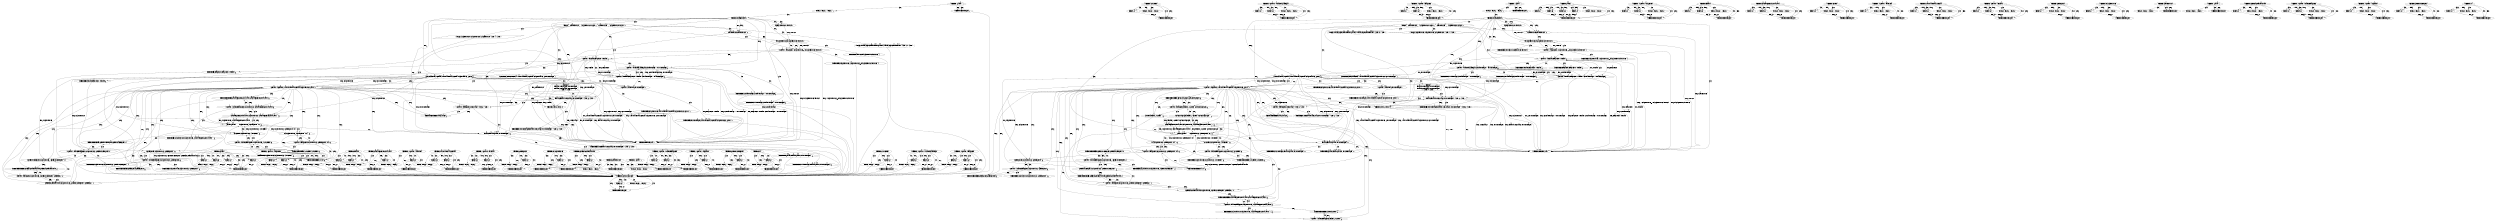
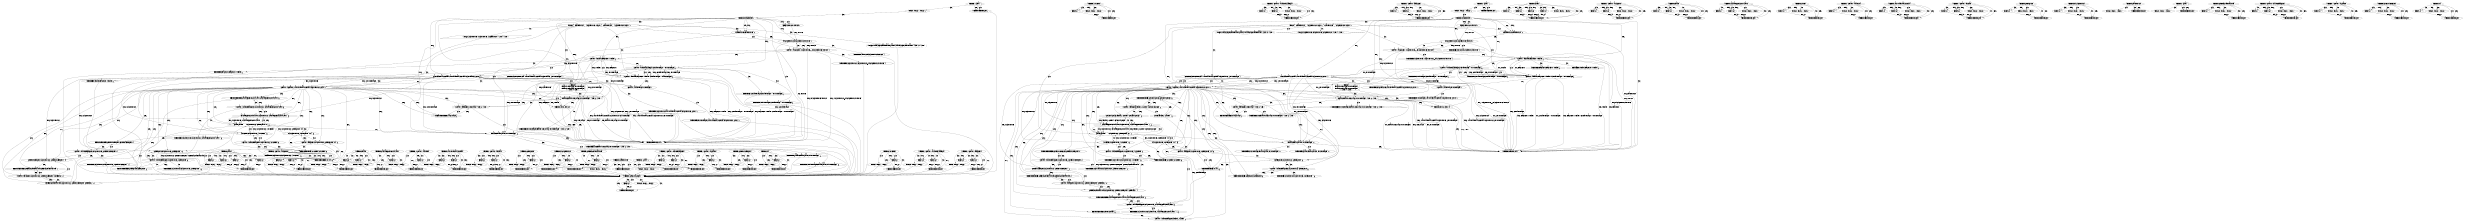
(1063, 173) -> (1199, 173)
(1324, 216) -> (1226, 160)
